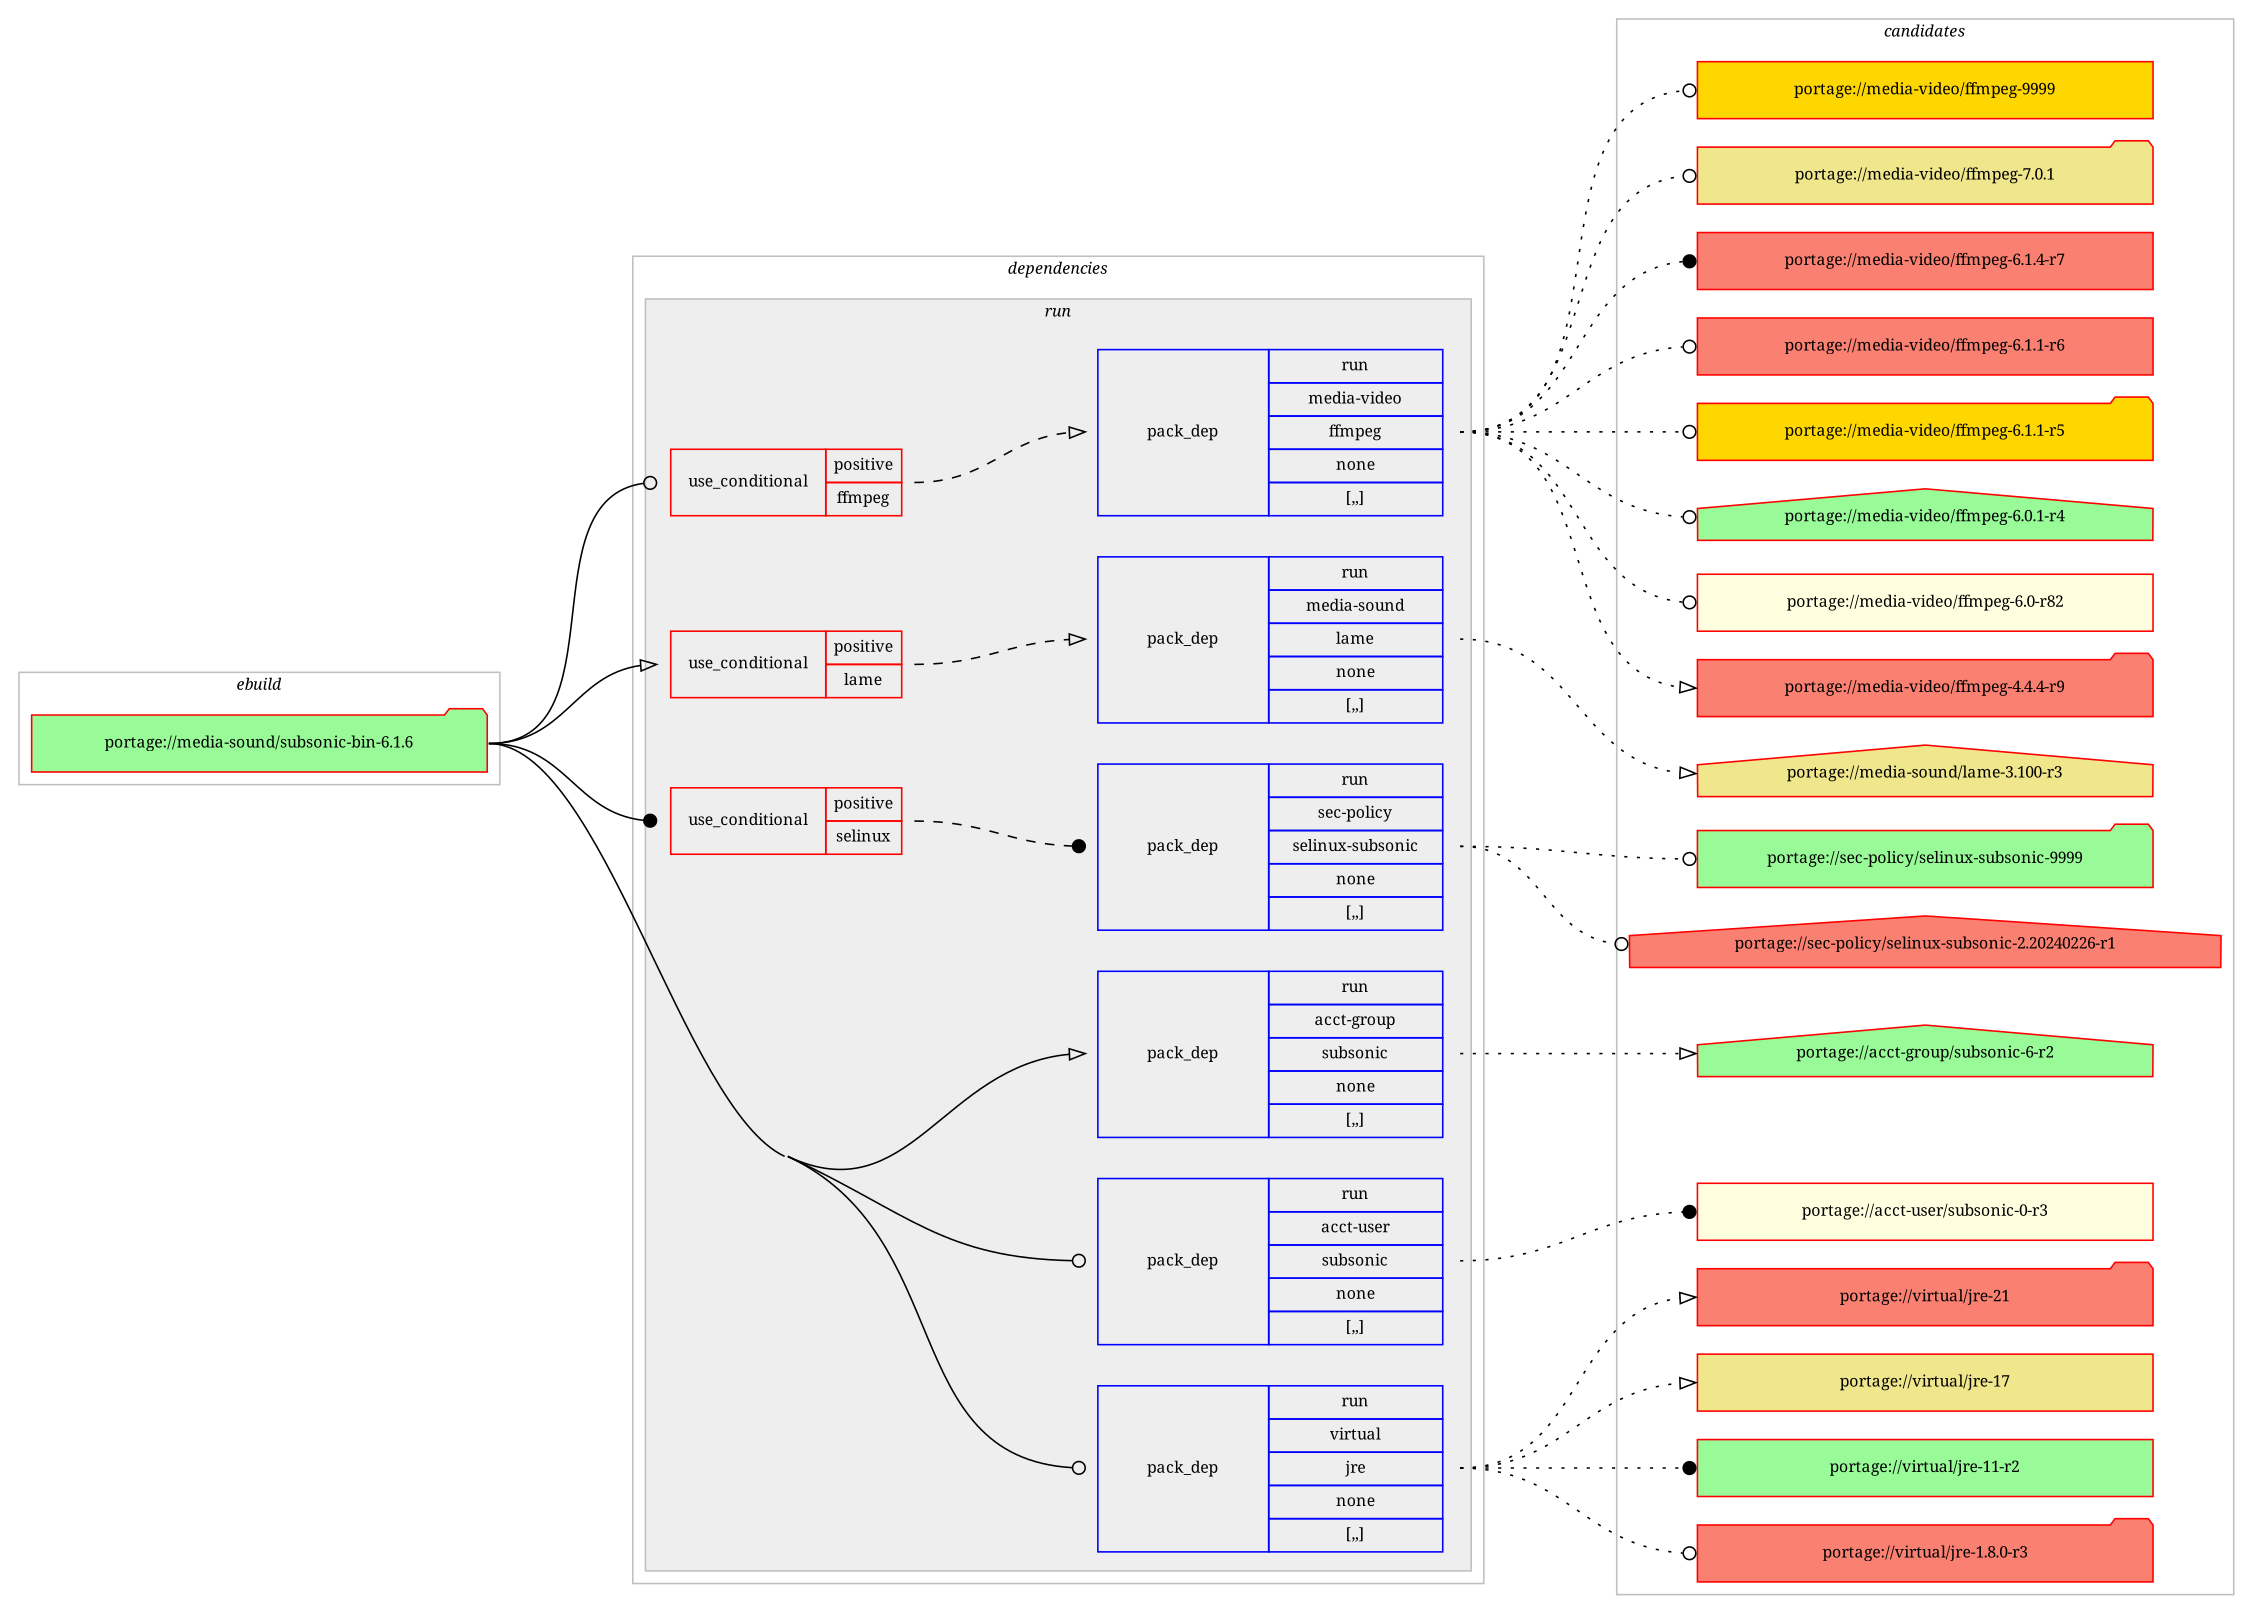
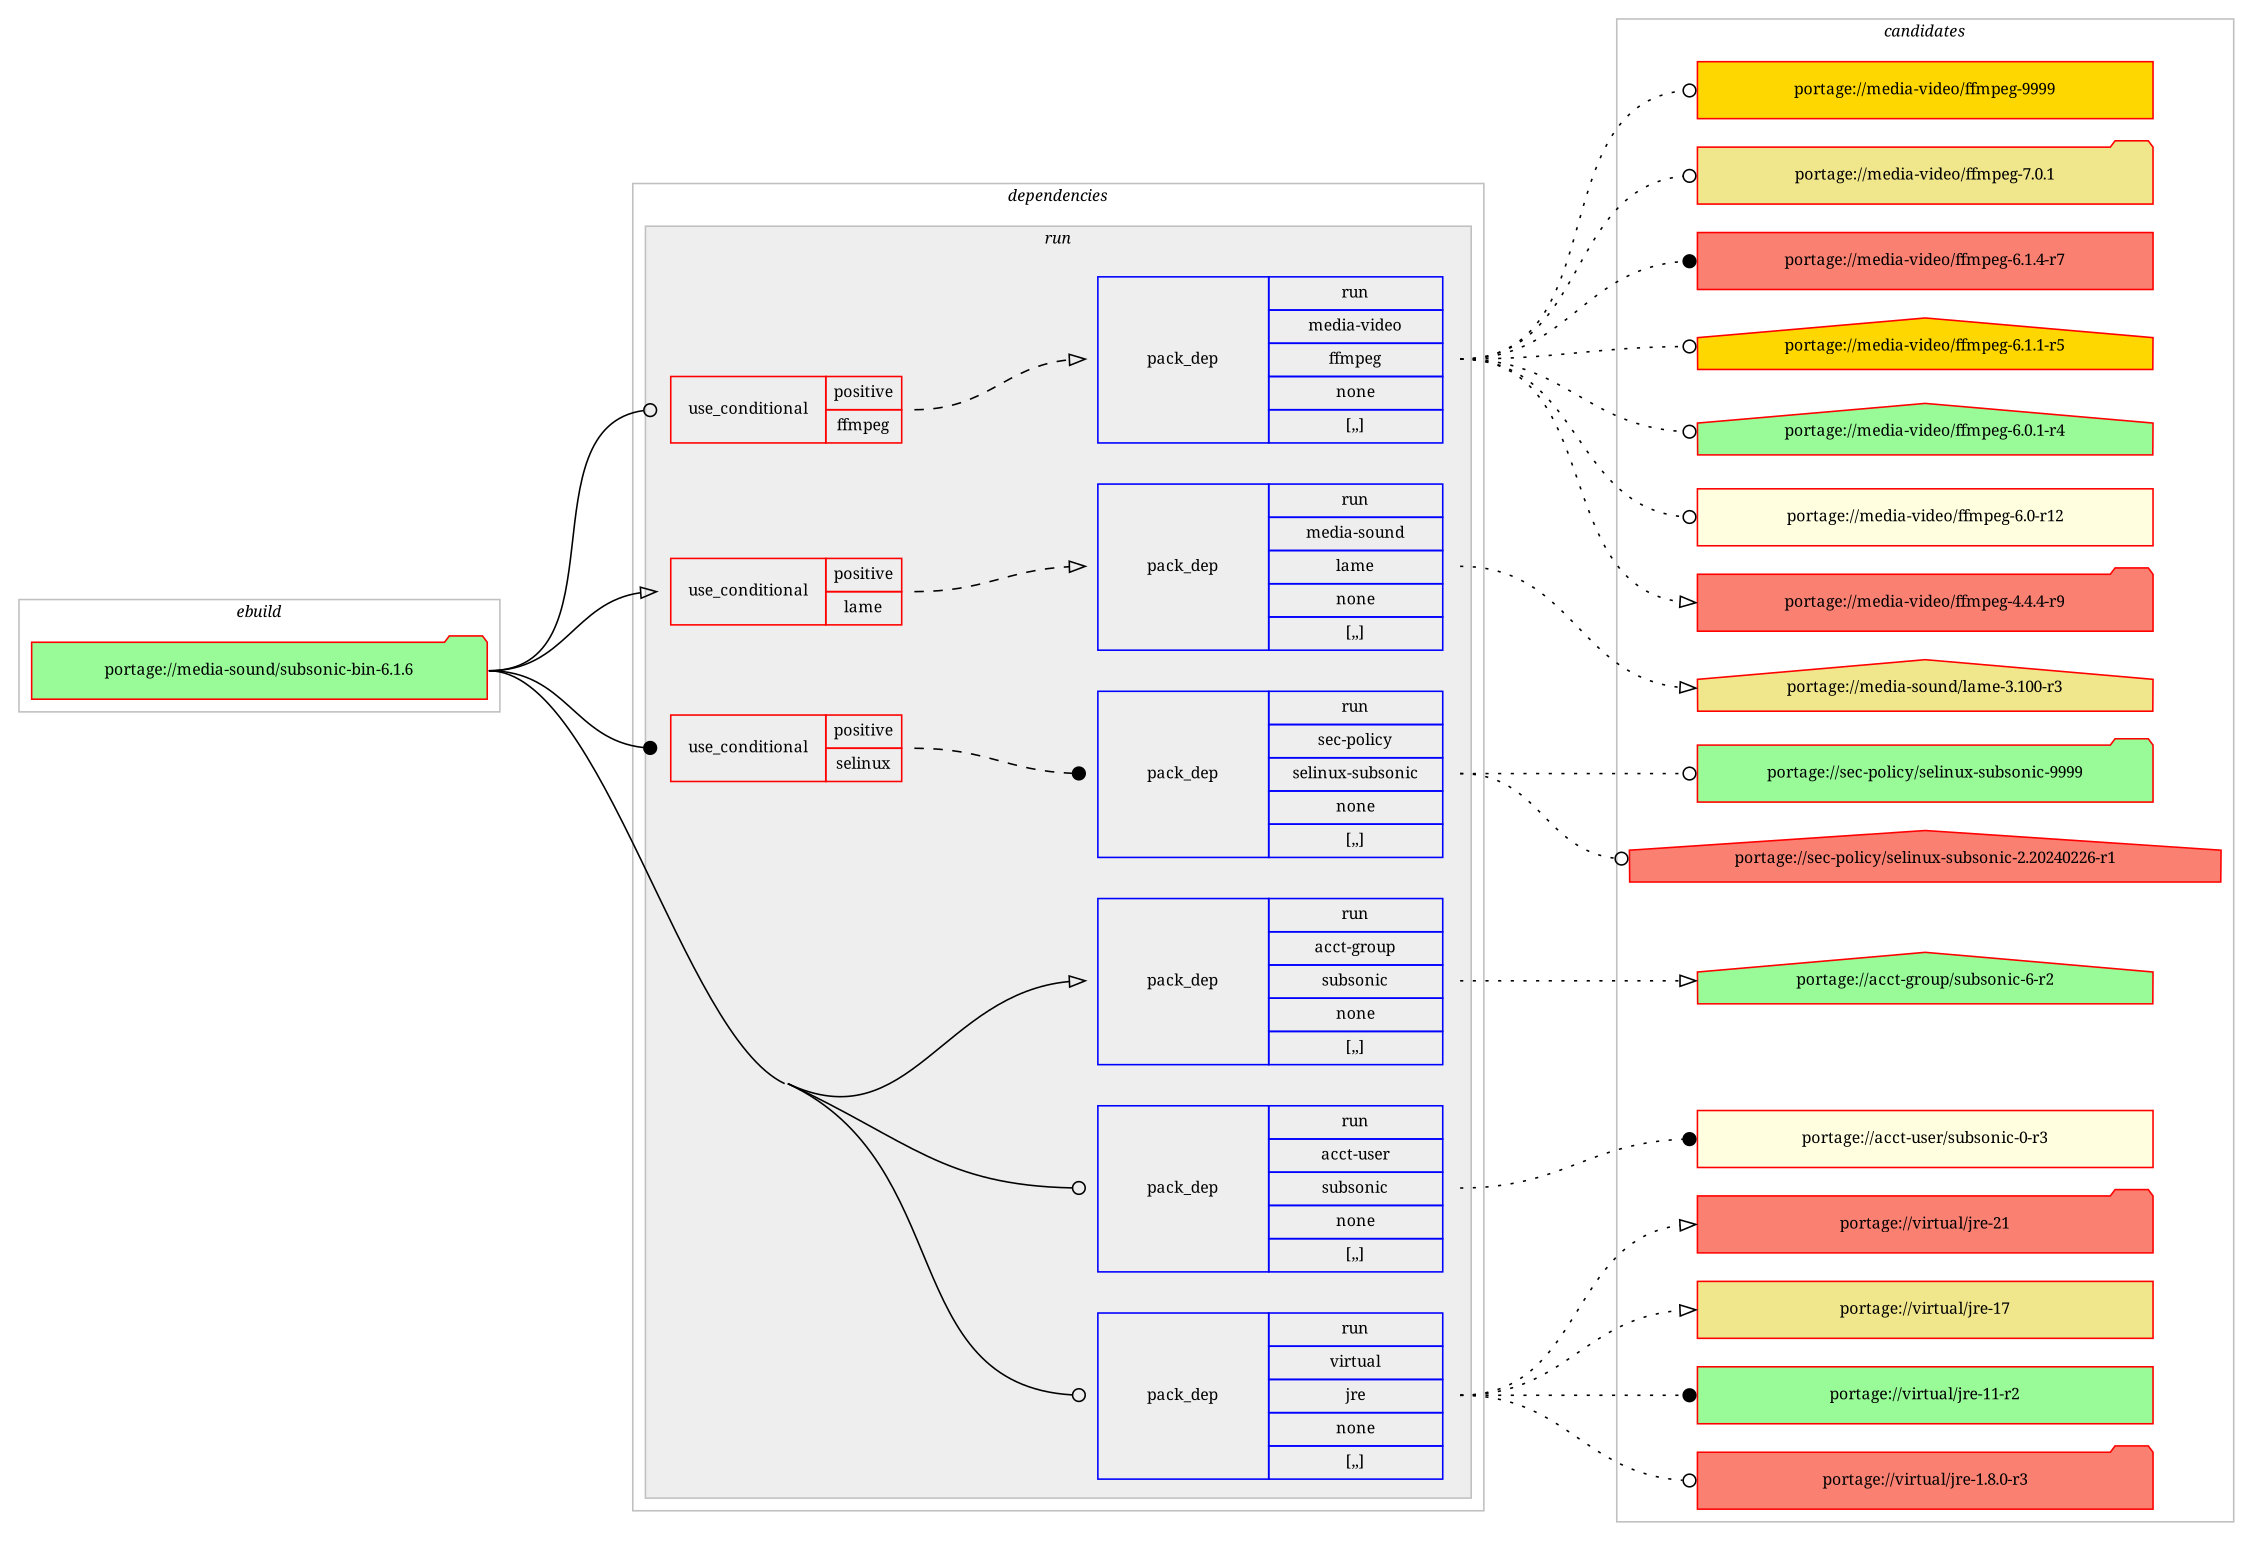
(1925, 346) -> none
(1925, 432) -> (1925, 346)
(1925, 603) -> (1925, 517)
